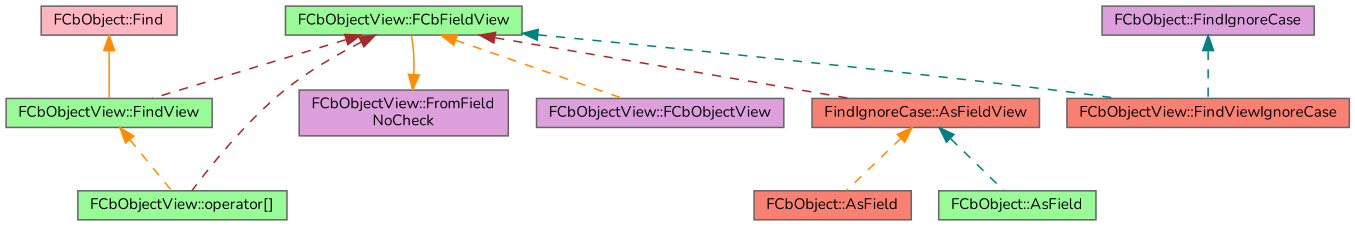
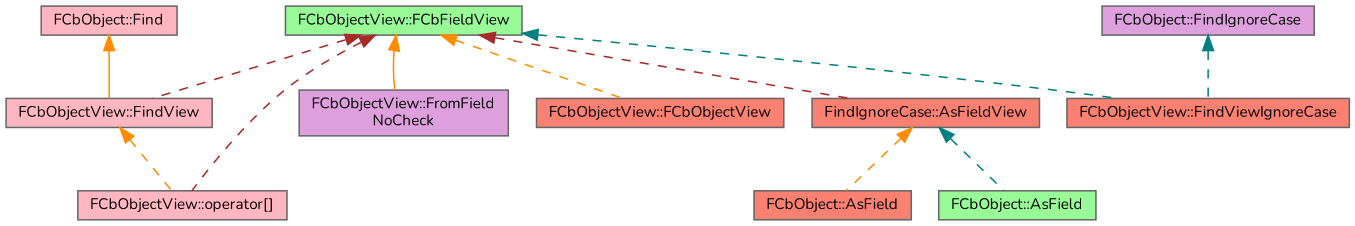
(414, 55) -> (393, 70)
(109, 113) -> (109, 113)
(660, 113) -> (660, 113)
(182, 205) -> (182, 205)
